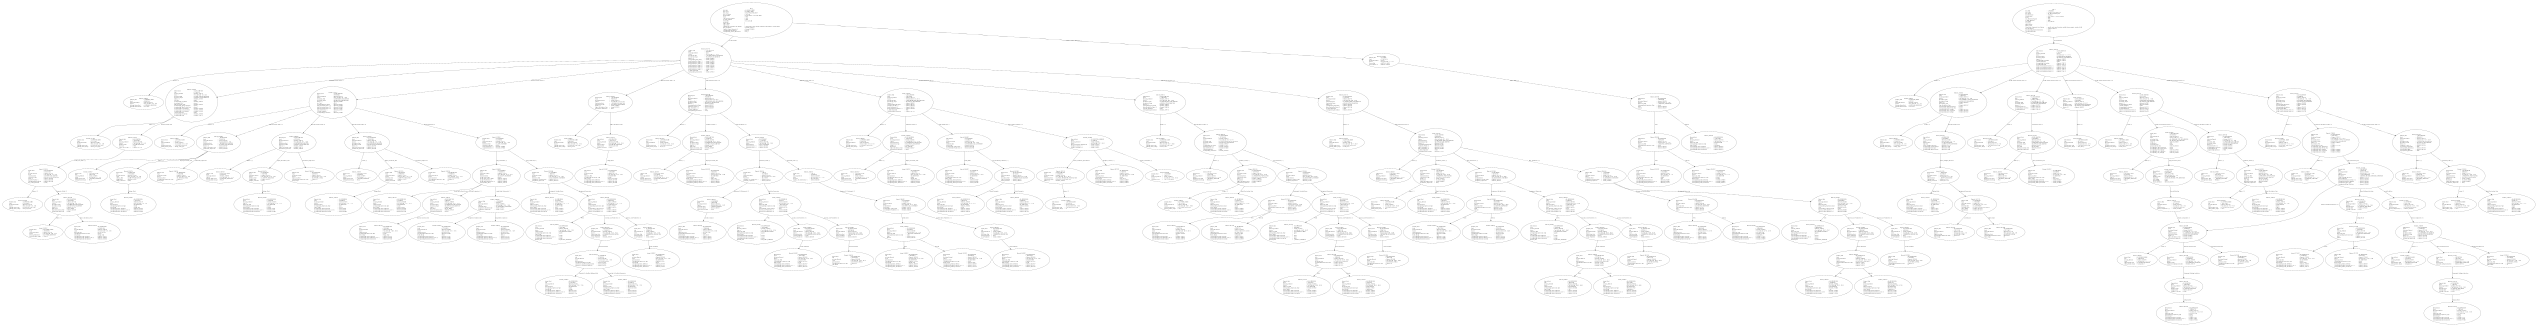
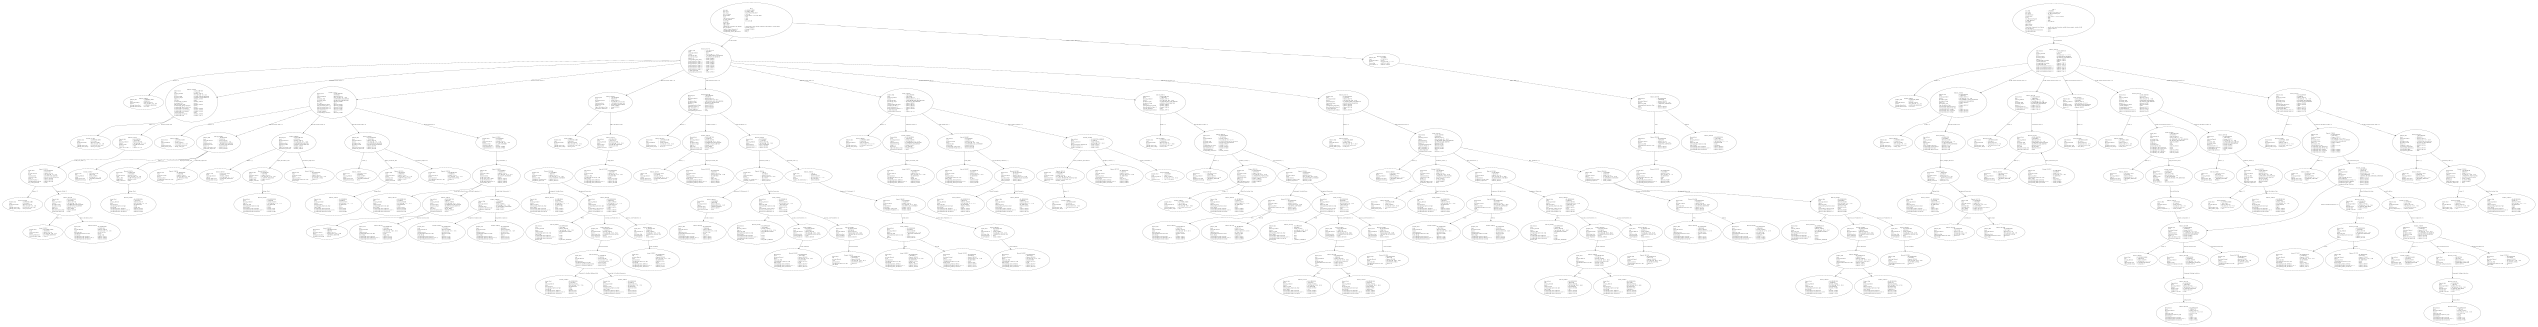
(522, 159) -> none
(2032, 160) -> (2045, 159)
(855, 176) -> none
(1711, 176) -> none
none -> (327, 232)
